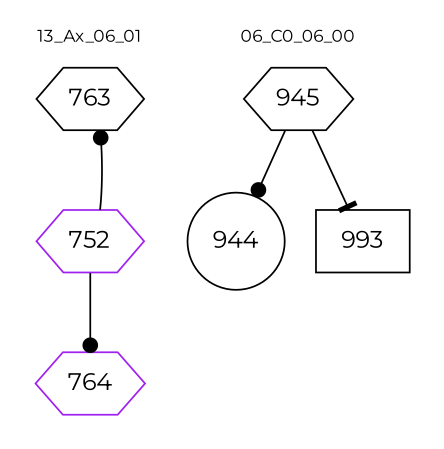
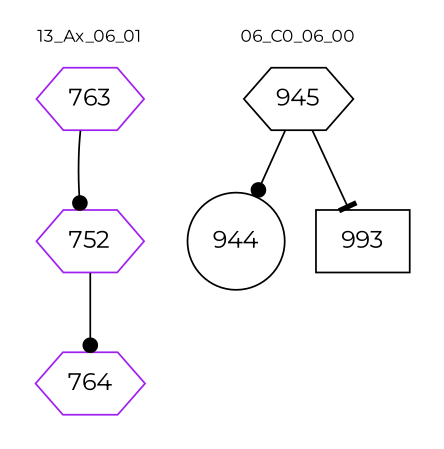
(90, 99) -> (90, 99)
(102, 177) -> (79, 163)
